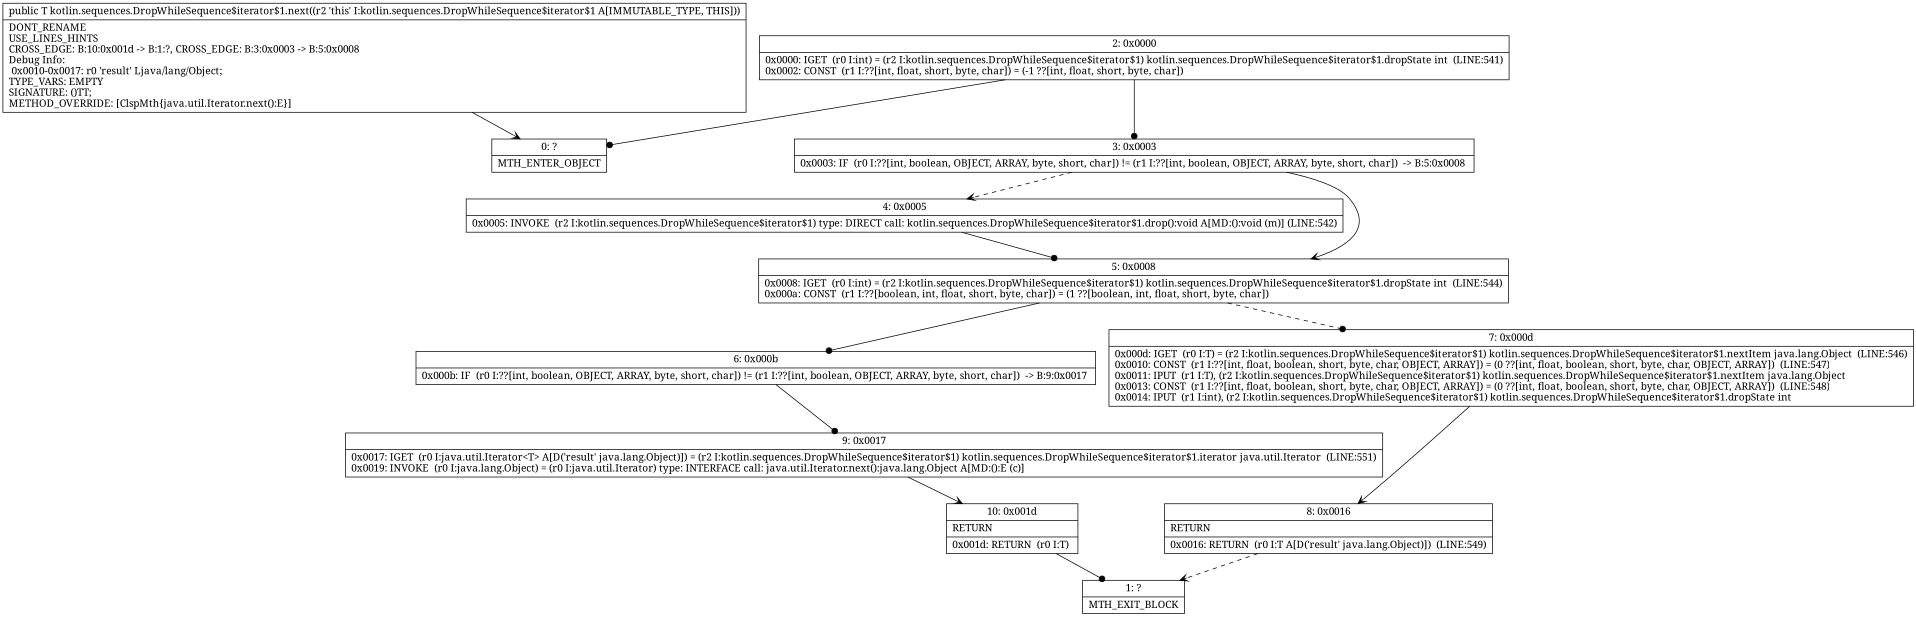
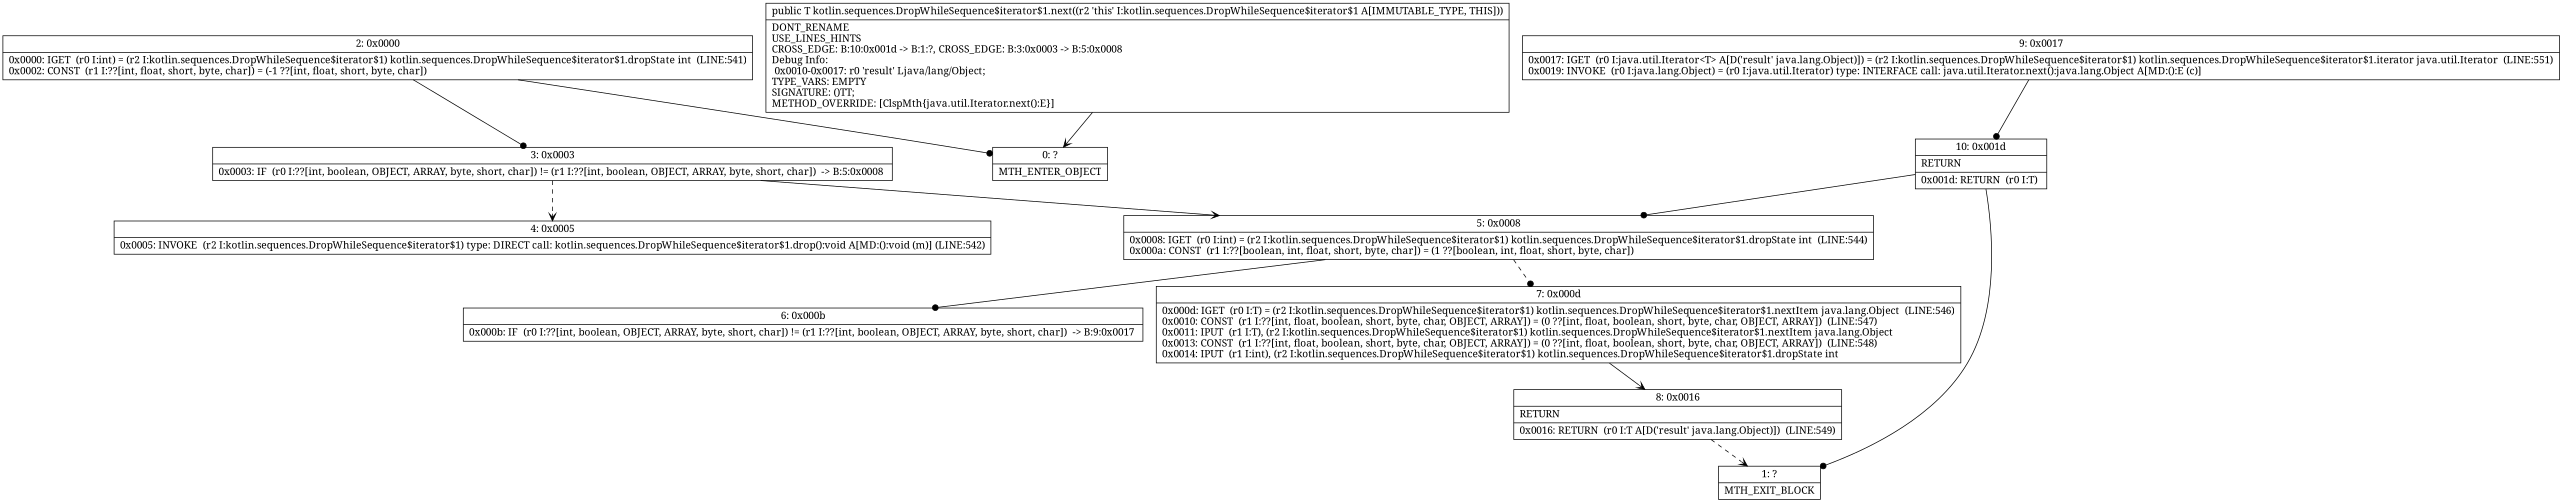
(1007, 245) -> (1781, 195)
(804, 407) -> none
(932, 489) -> (2013, 107)
